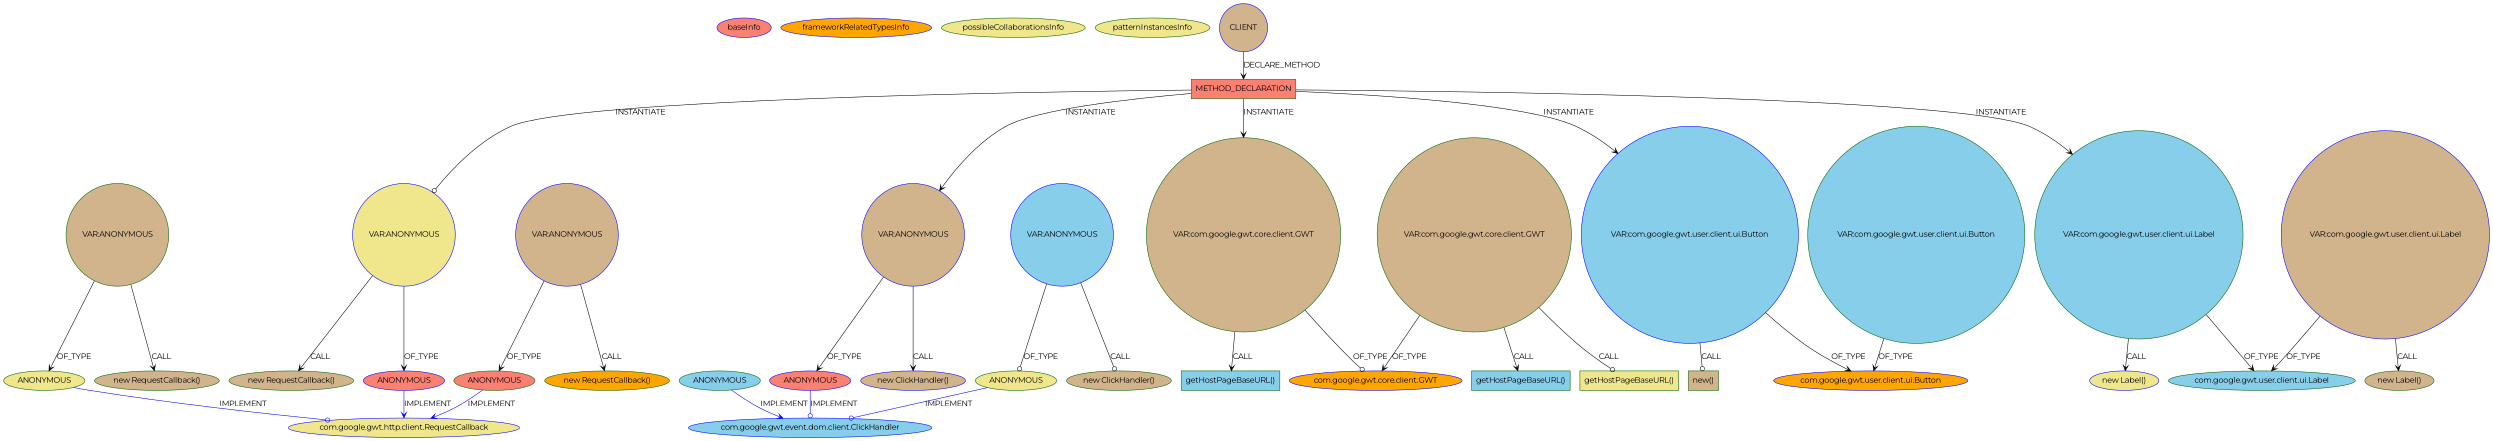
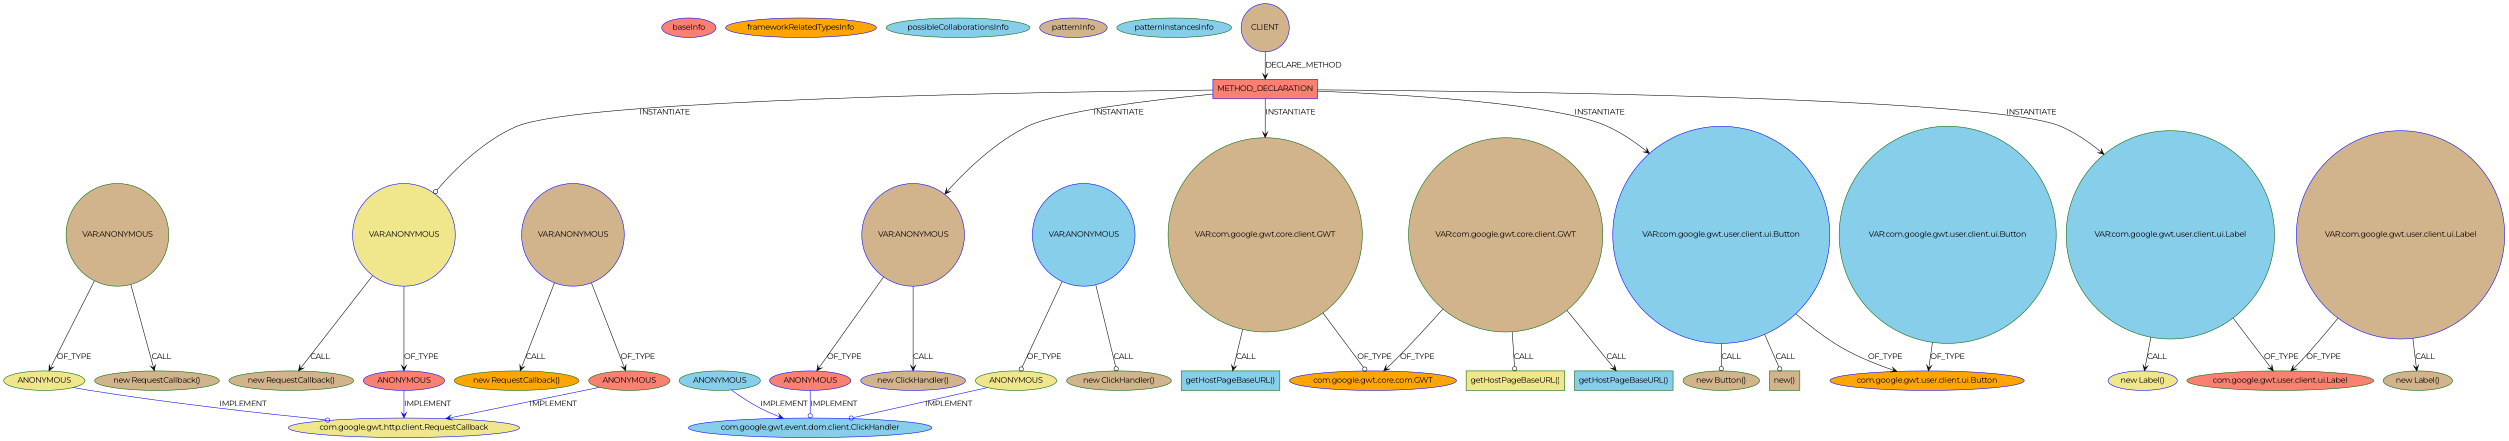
(1013, 28) -> (958, 28)
none -> (1073, 28)
(1153, 28) -> (1174, 28)
(1244, 89) -> (1265, 89)
(1376, 381) -> (1373, 381)
none -> (1721, 381)
(2262, 381) -> (2280, 381)
